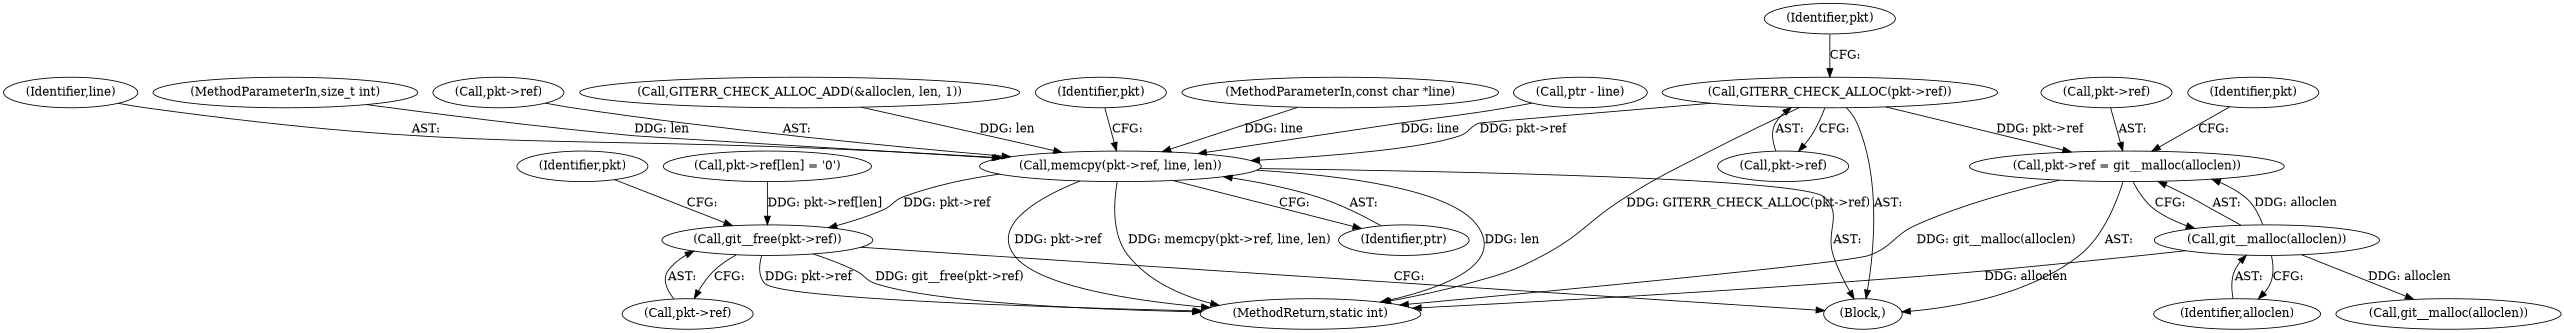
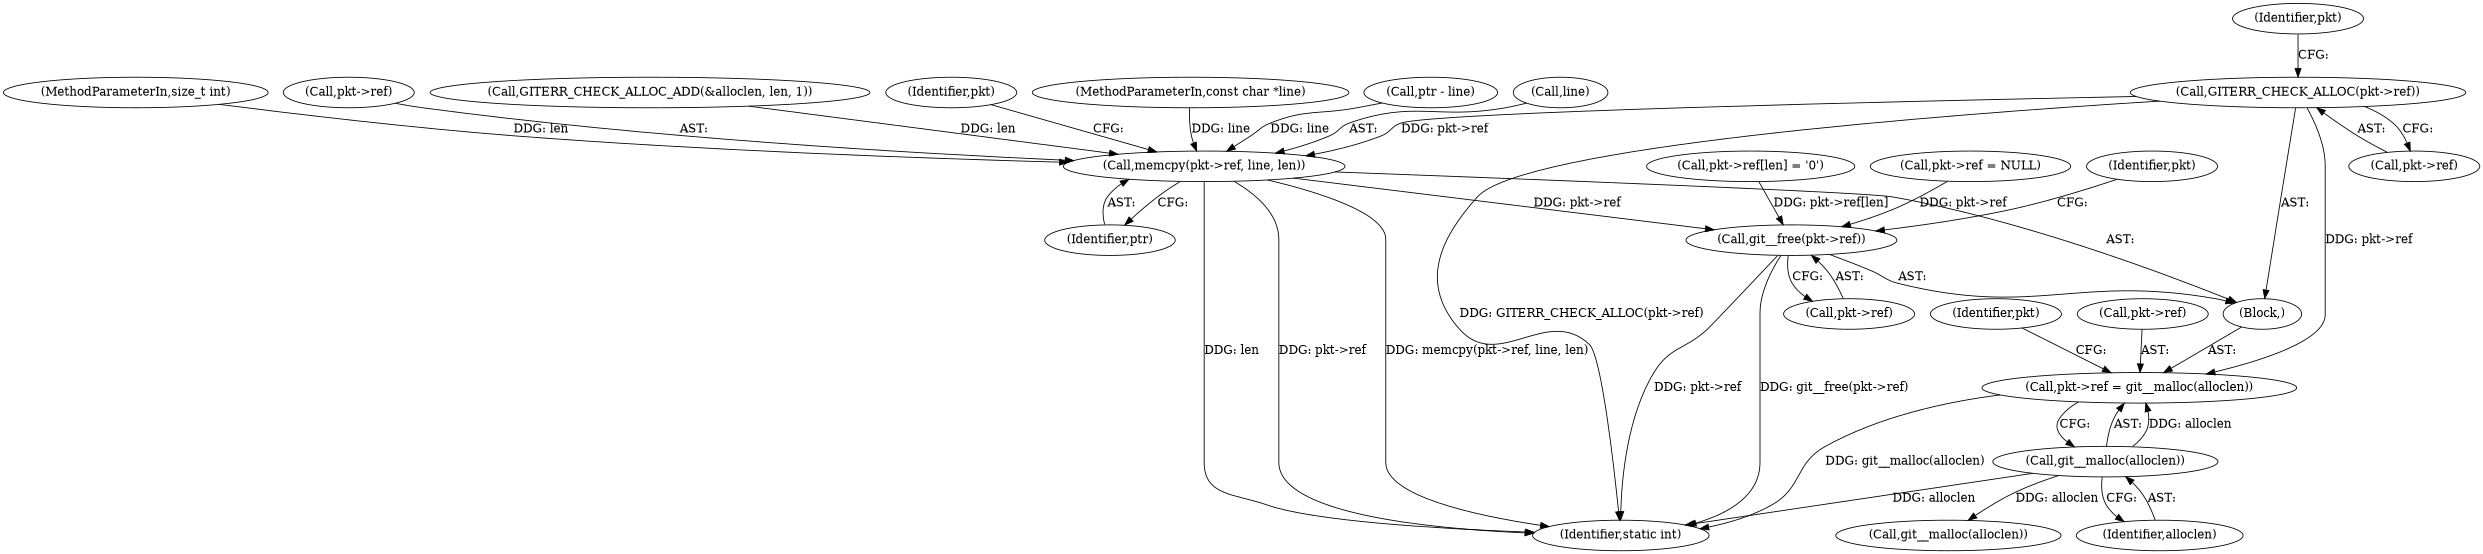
(71, 92) -> (1561, 92)
none -> (1970, 166)
(1411, 277) -> (1914, 277)
(2039, 280) -> (2206, 348)
(1311, 314) -> (1621, 535)
